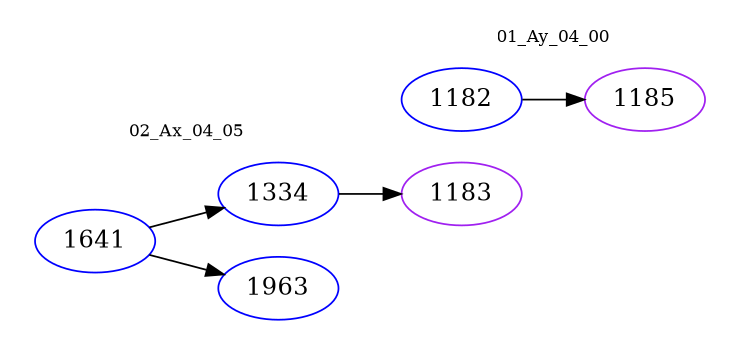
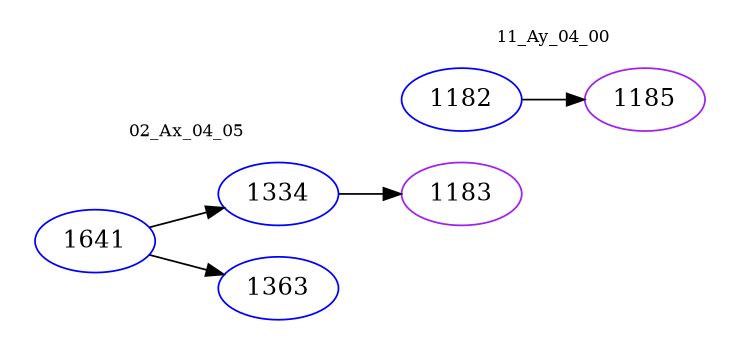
(553, 38) -> (553, 38)
(278, 288) -> (278, 288)
